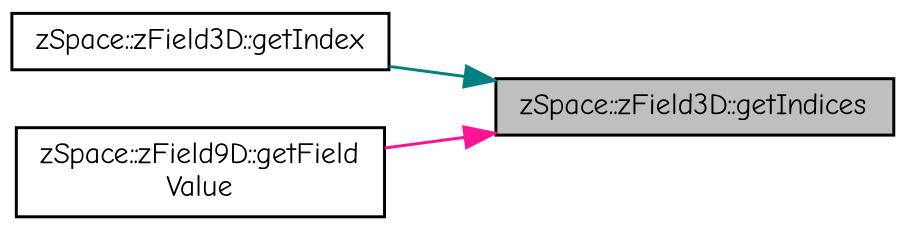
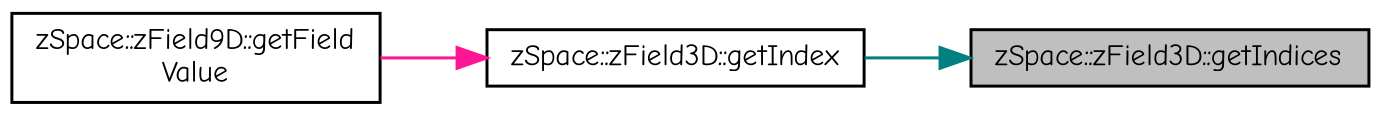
(425, 143) -> (419, 58)
